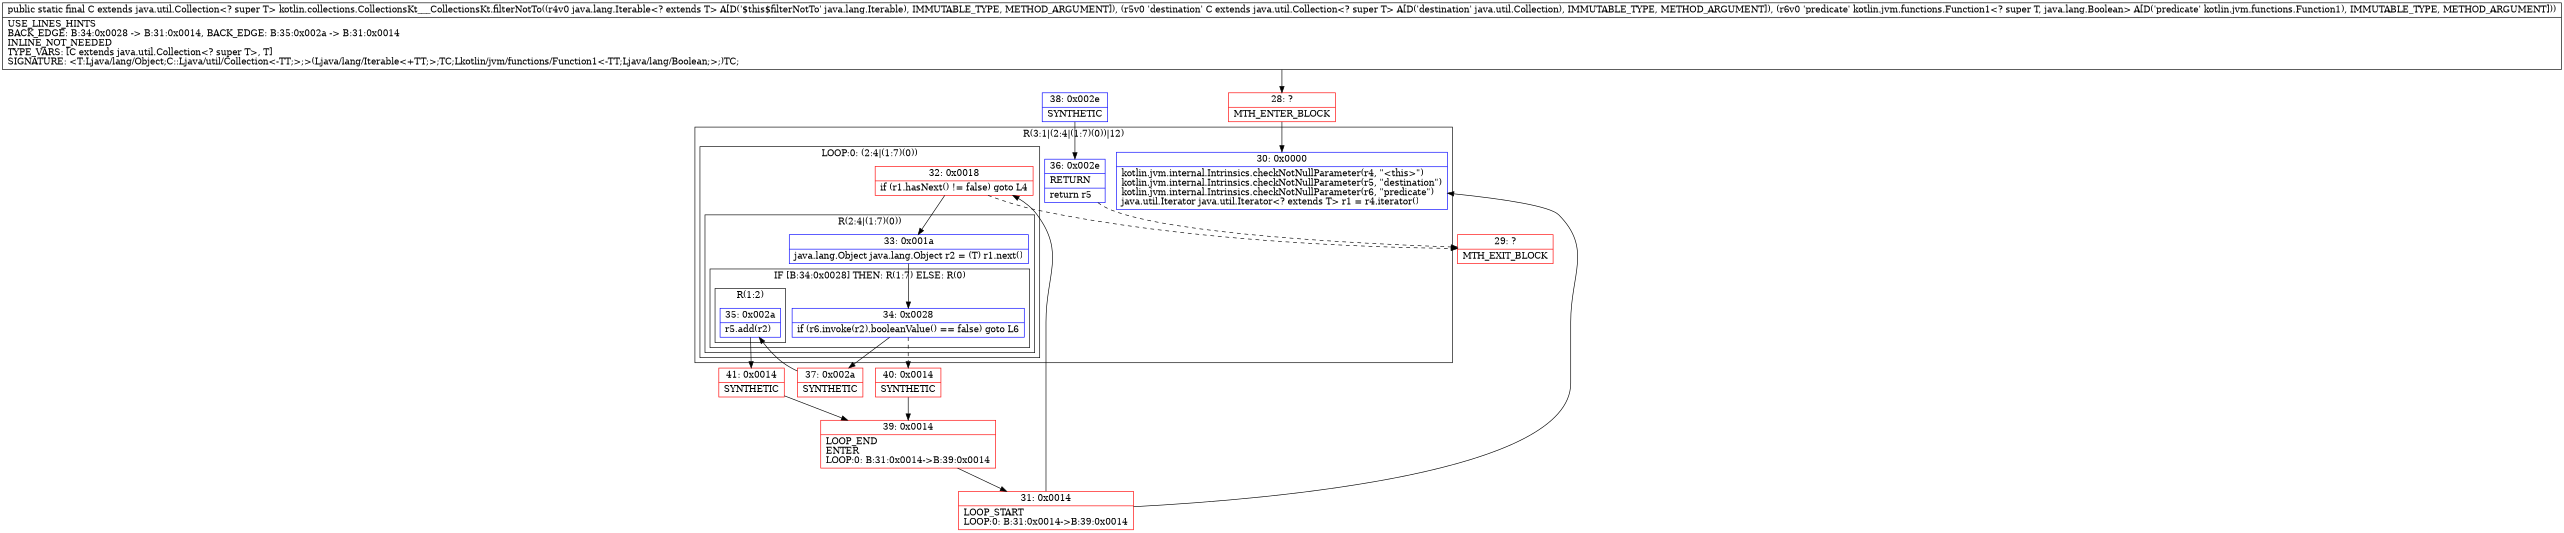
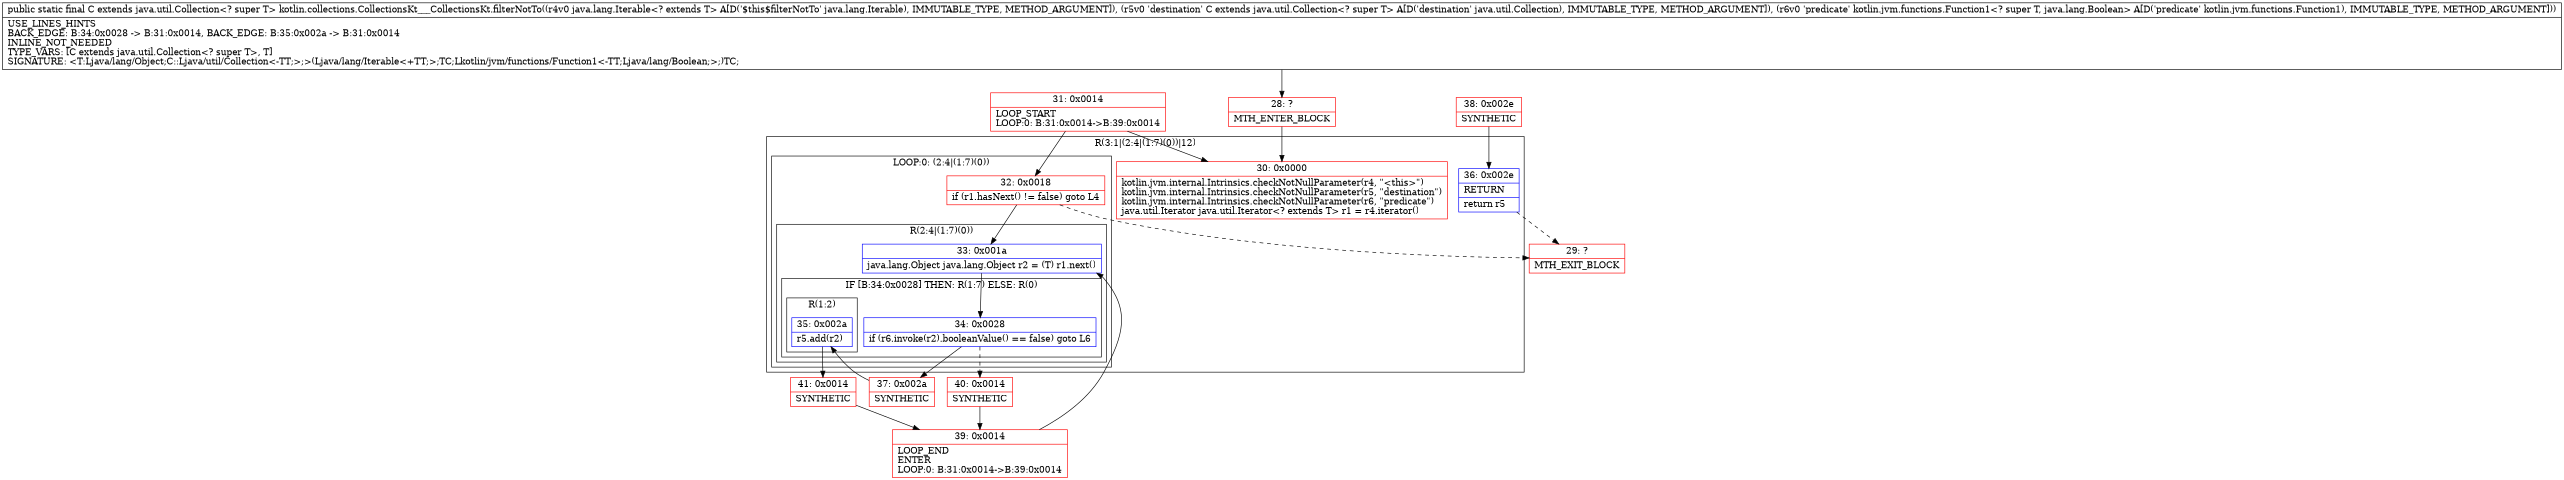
(1075, 107) -> (1489, 112)
(1282, 181) -> (1282, 190)
(979, 478) -> (1101, 377)
